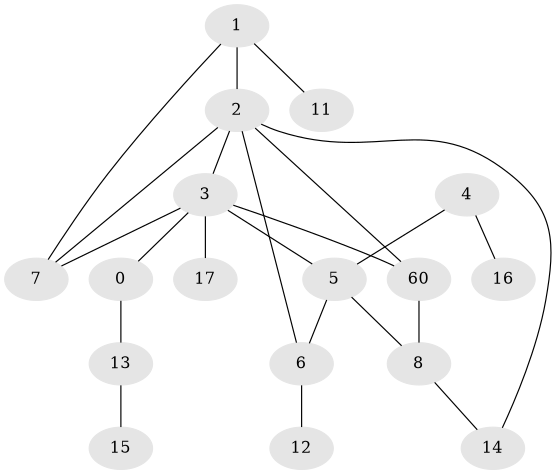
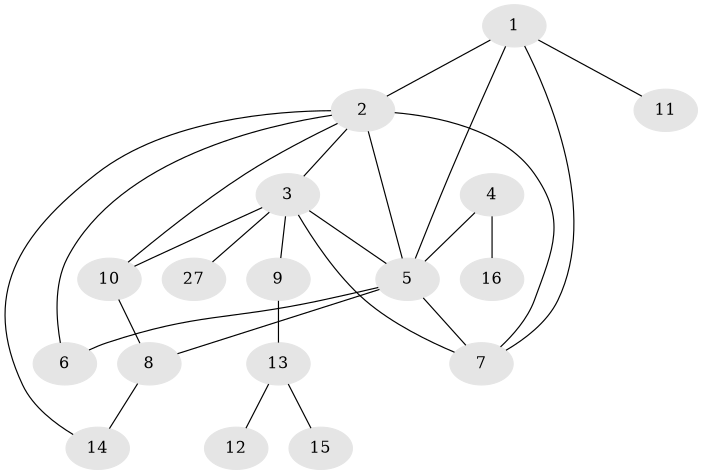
none -> (459, 152)
none -> (385, 195)
(121, 279) -> (278, 279)
(205, 279) -> (194, 279)
(419, 279) -> (109, 279)
none -> (445, 322)
(302, 406) -> (257, 406)
